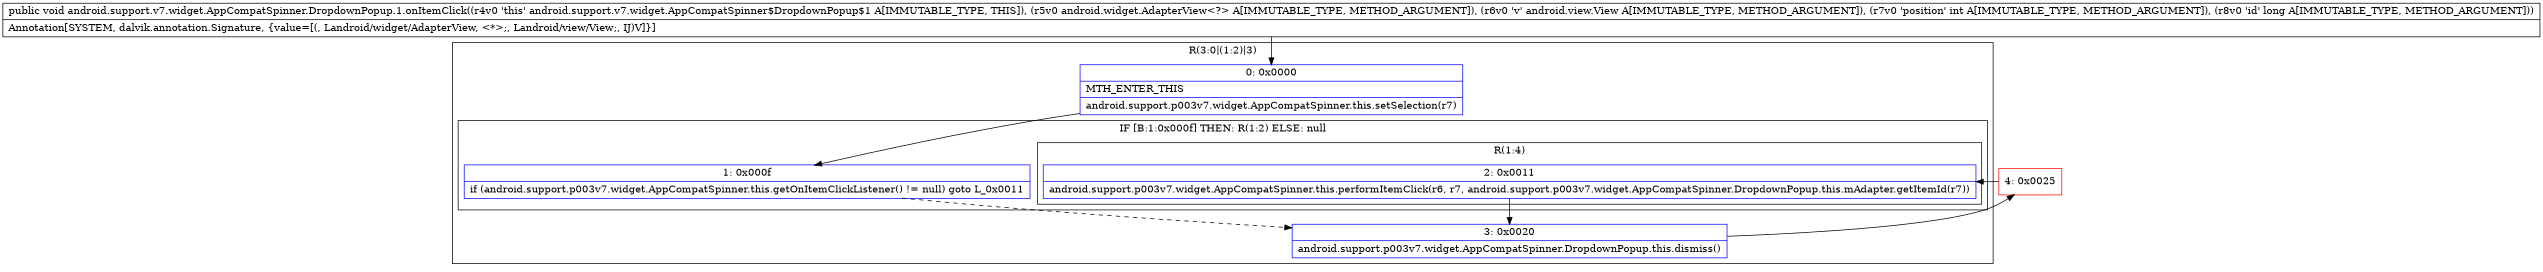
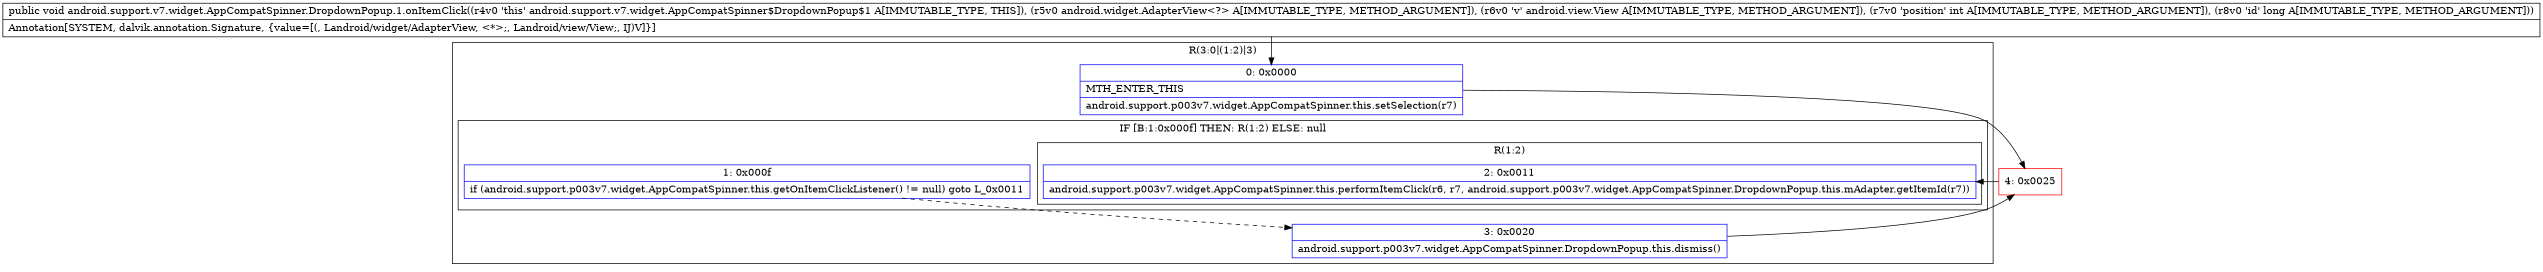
(950, 136) -> (1753, 96)
(1510, 151) -> (1510, 151)
(1510, 208) -> none
